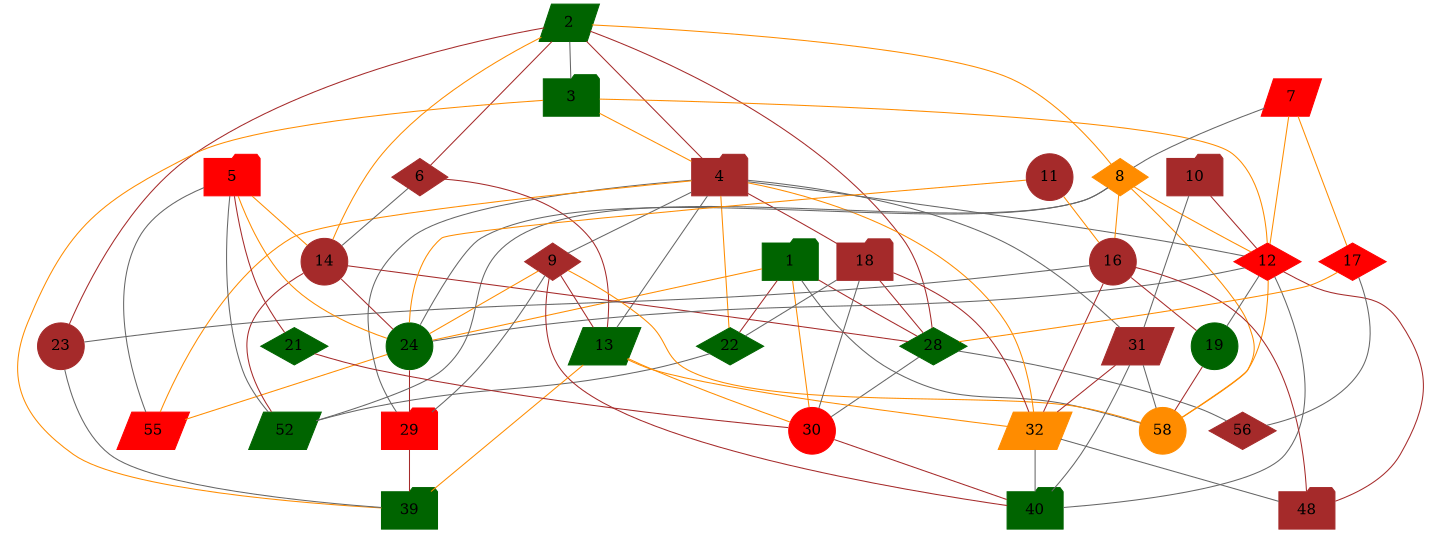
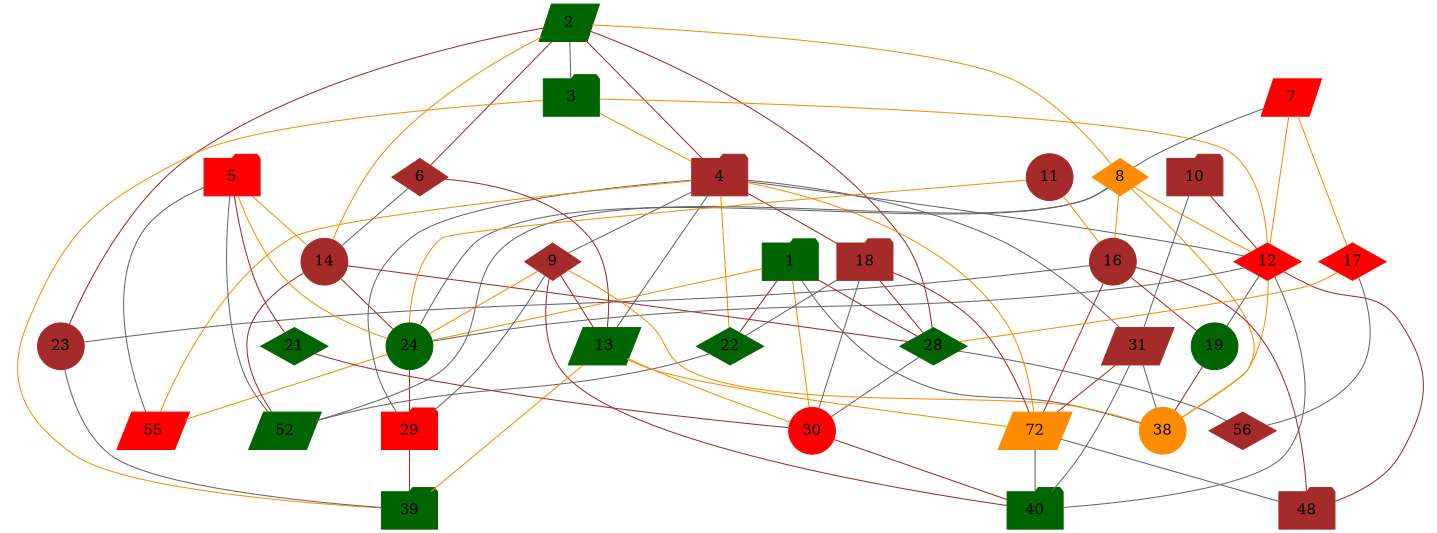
(1035, 431) -> (1035, 431)
(1163, 431) -> (1163, 431)
